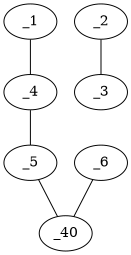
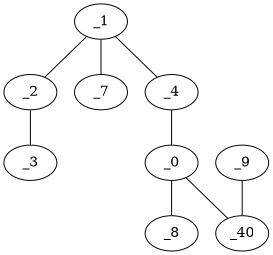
none -> (66, 57)
none -> (101, 92)
(30, 163) -> (172, 163)
(101, 163) -> (242, 163)
none -> (172, 233)
